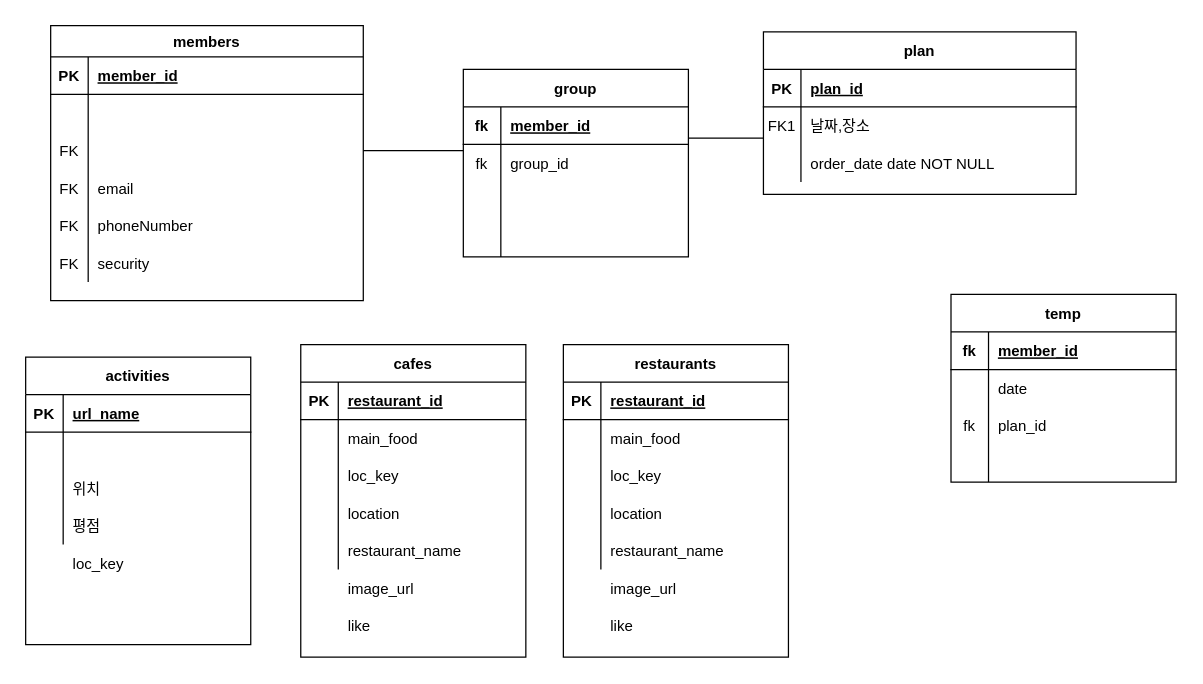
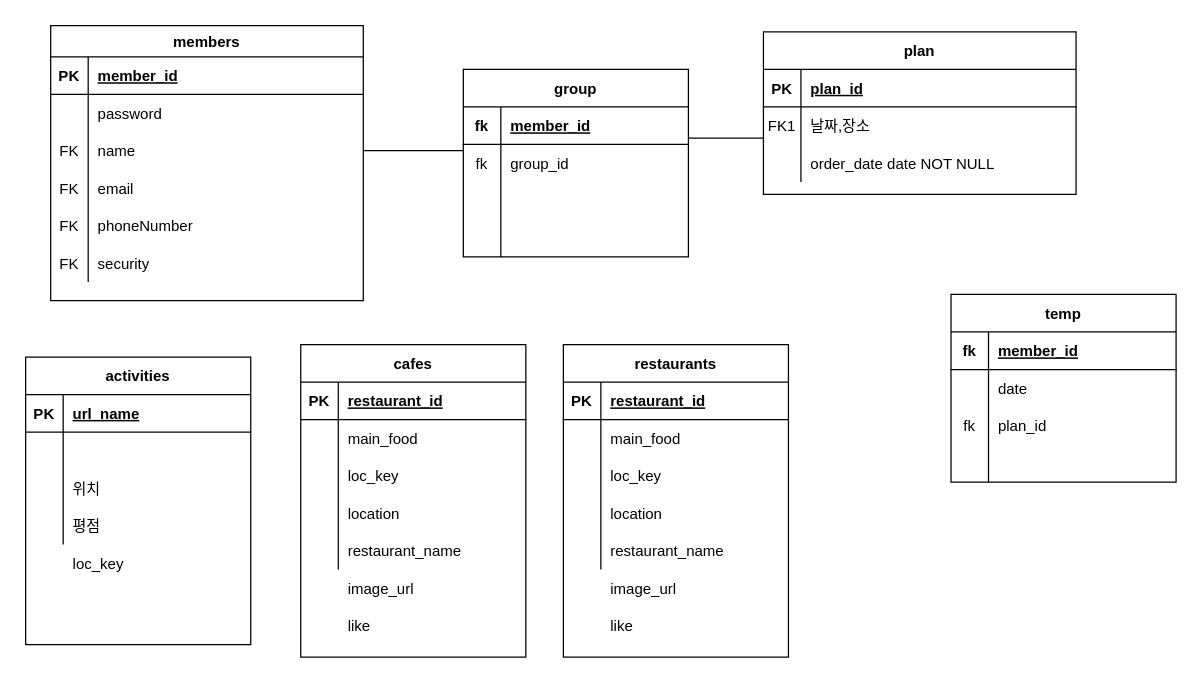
none -> (226, 113)
none -> (226, 151)
